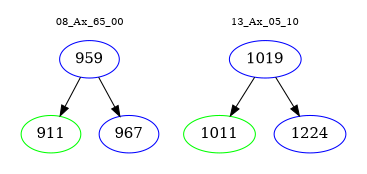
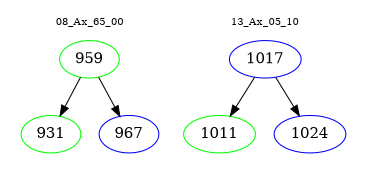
(89, 59) -> (89, 59)
(265, 59) -> (265, 59)
(51, 134) -> (51, 134)
(310, 134) -> (310, 134)
